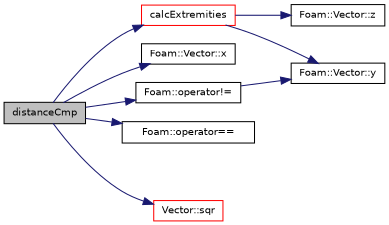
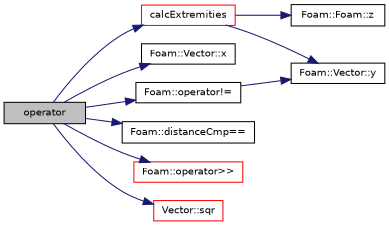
(338, 15) -> (338, 15)
(45, 113) -> (45, 113)
(188, 132) -> (188, 132)
none -> (188, 172)
